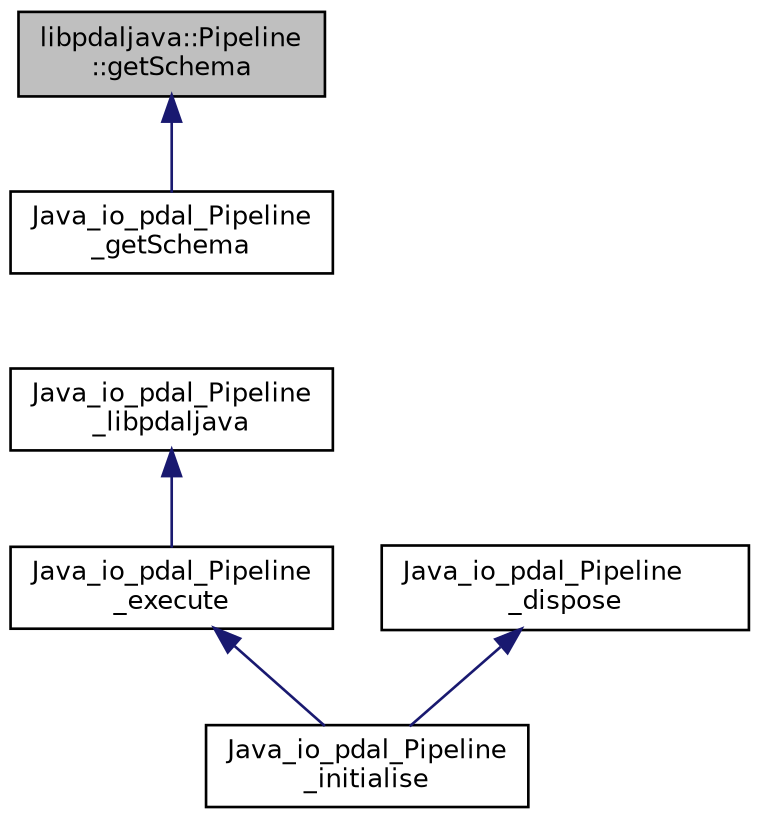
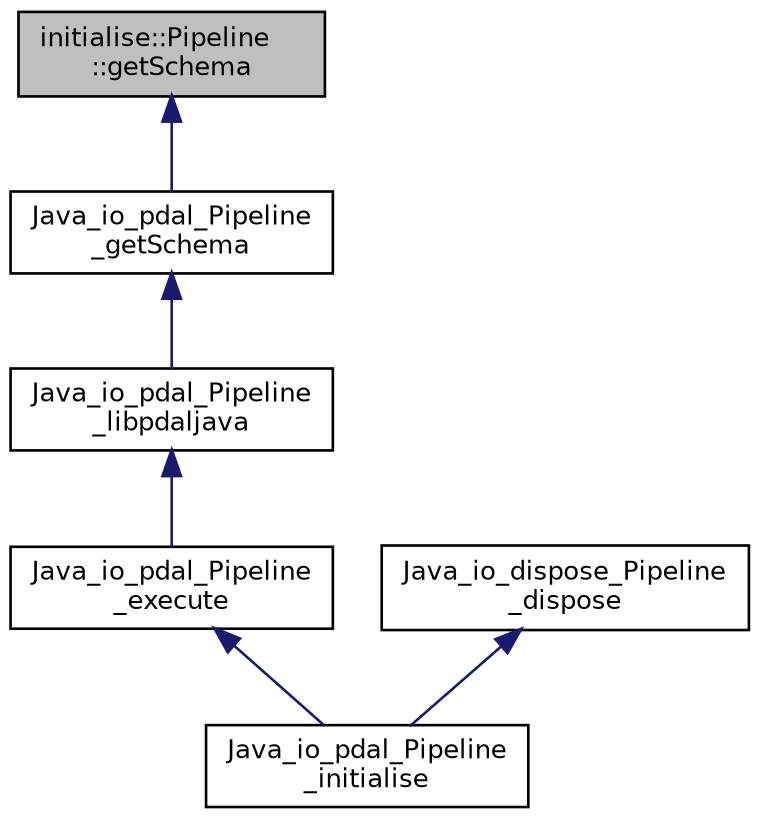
(172, 54) -> (172, 54)
none -> (172, 335)
(565, 588) -> (565, 588)
